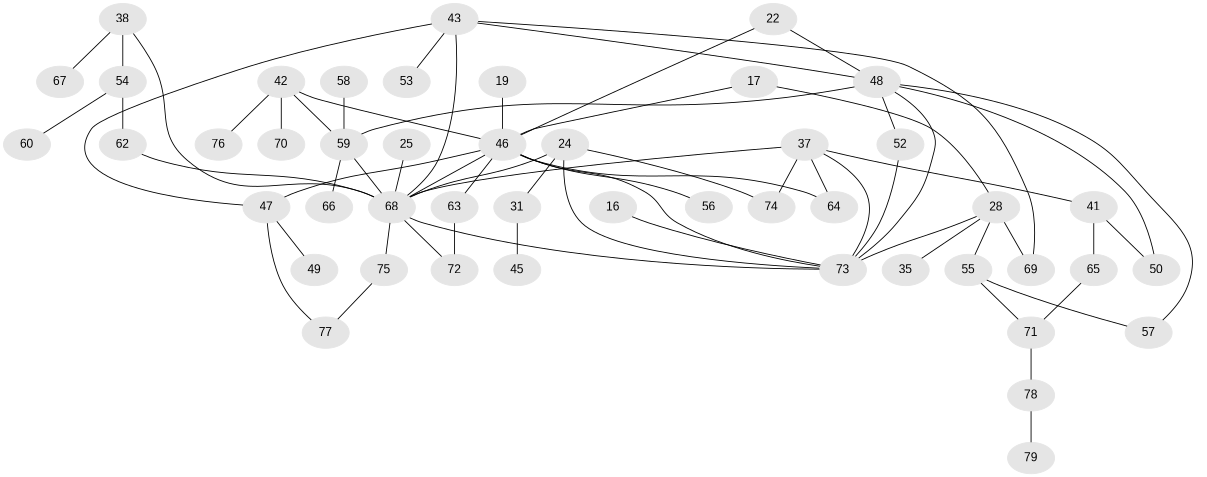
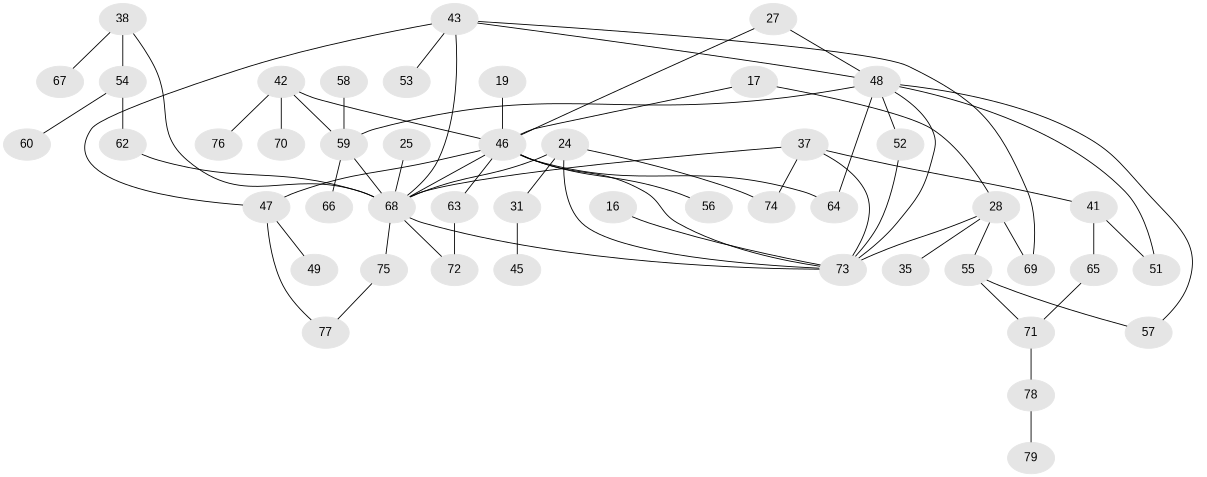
(773, 19) -> (773, 19)
(819, 176) -> (856, 145)
(1156, 270) -> (1156, 270)
